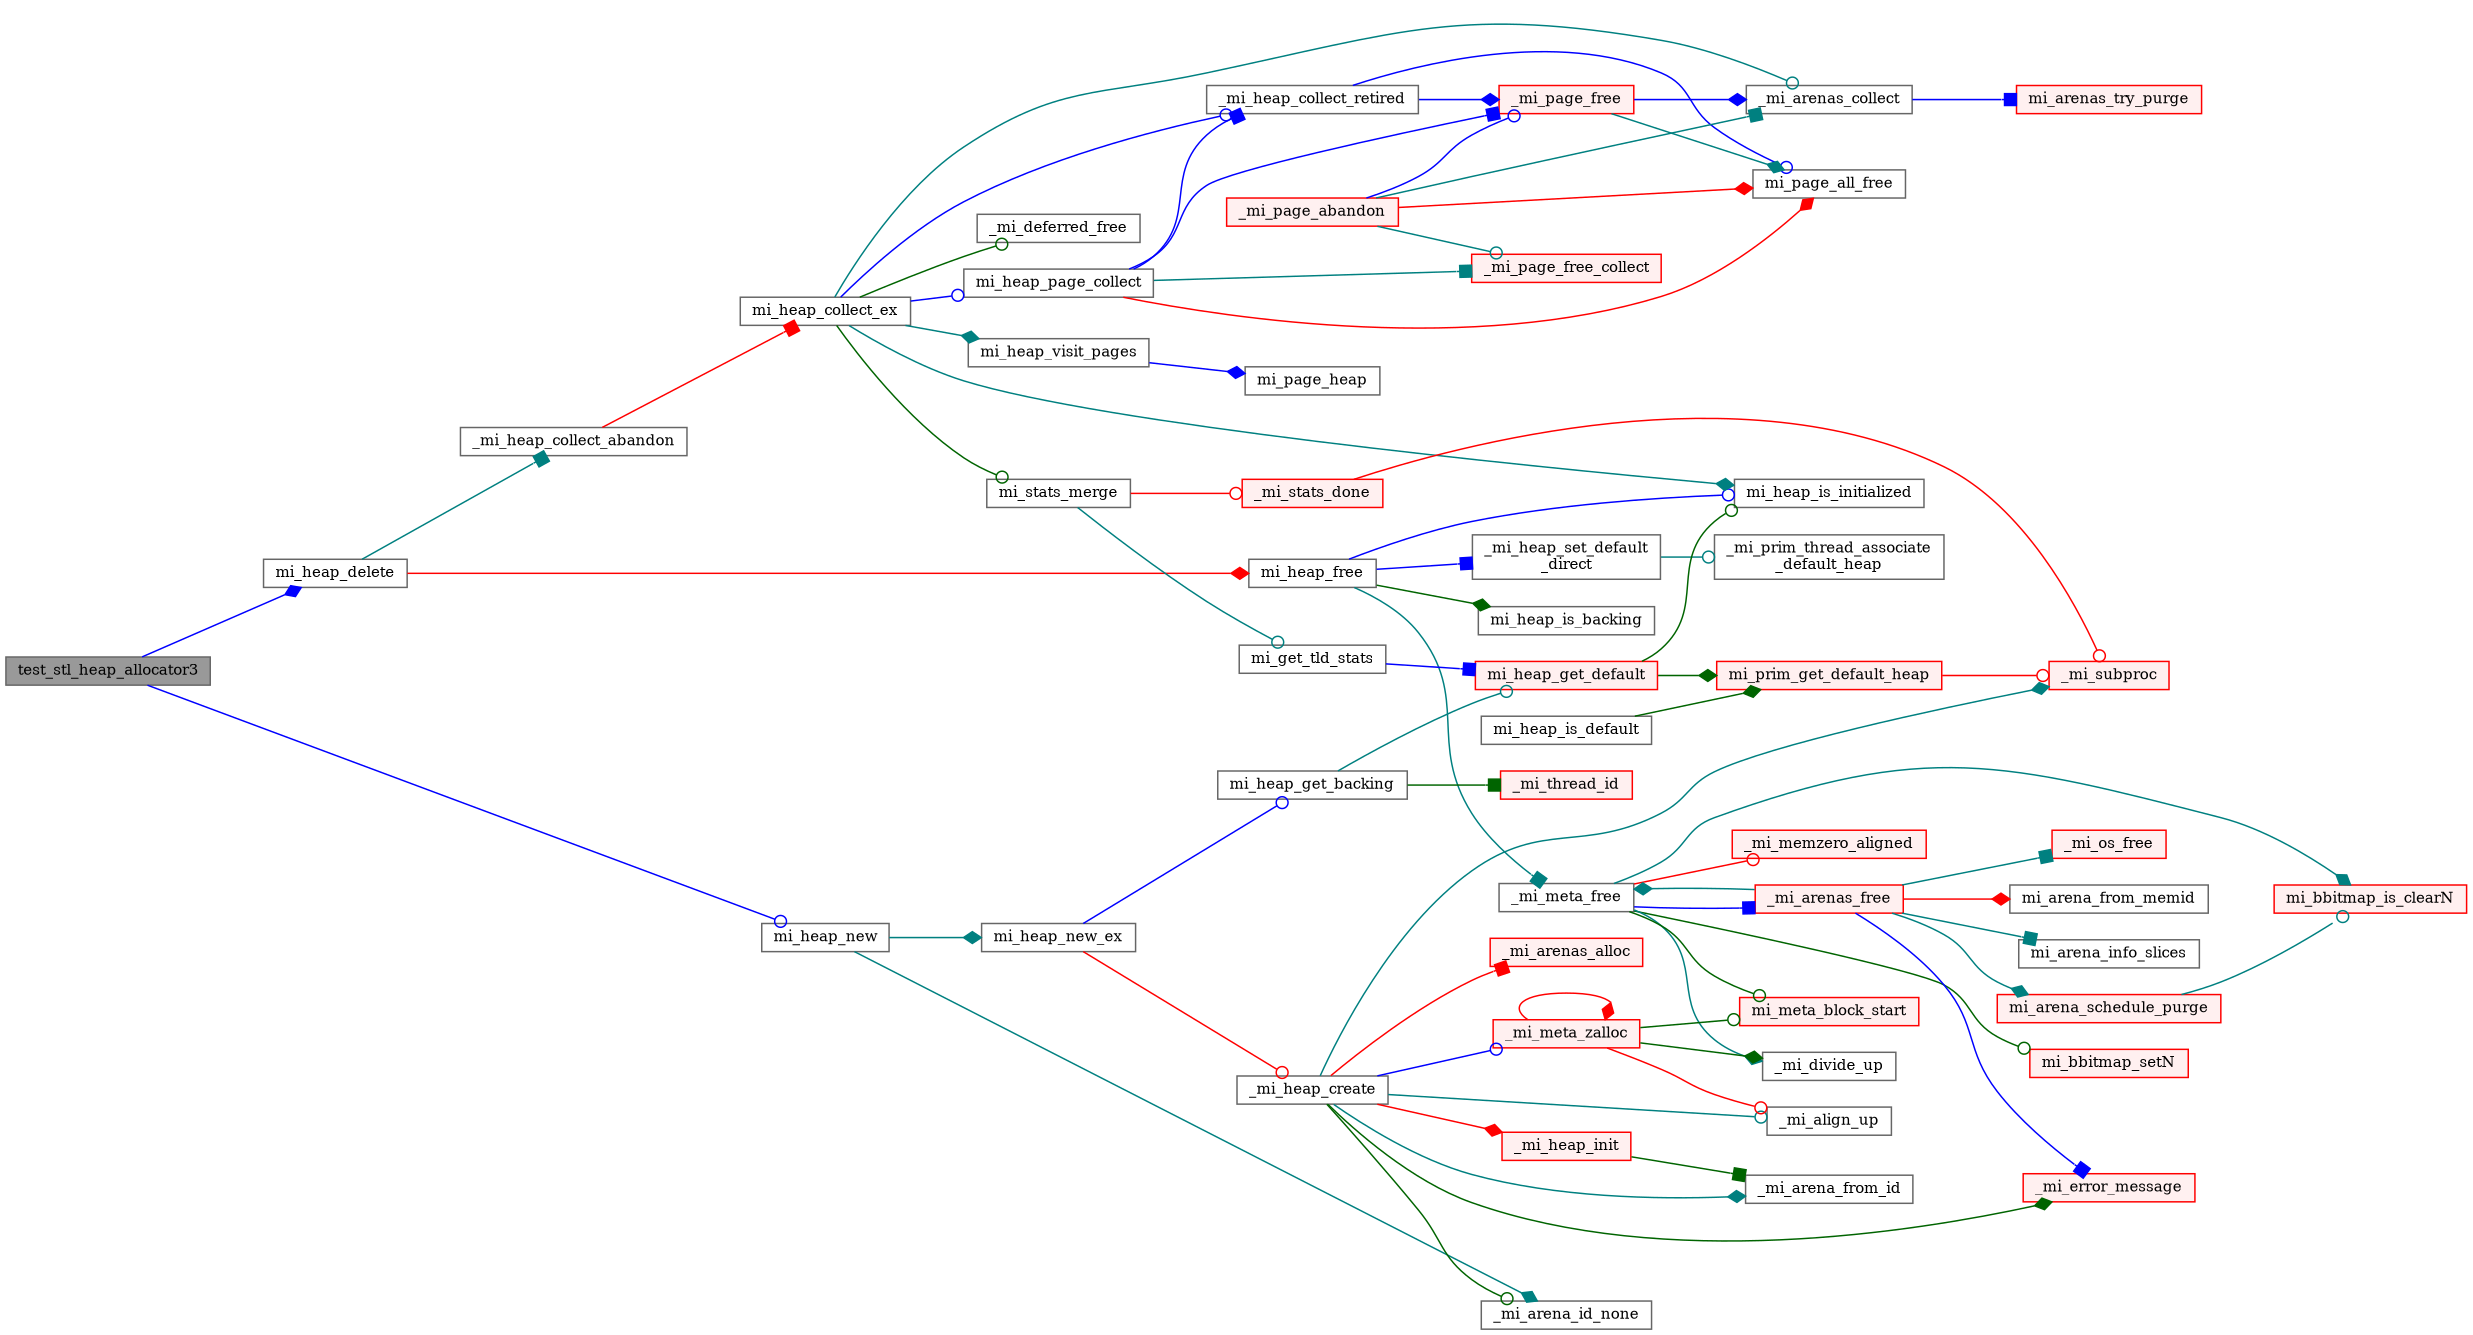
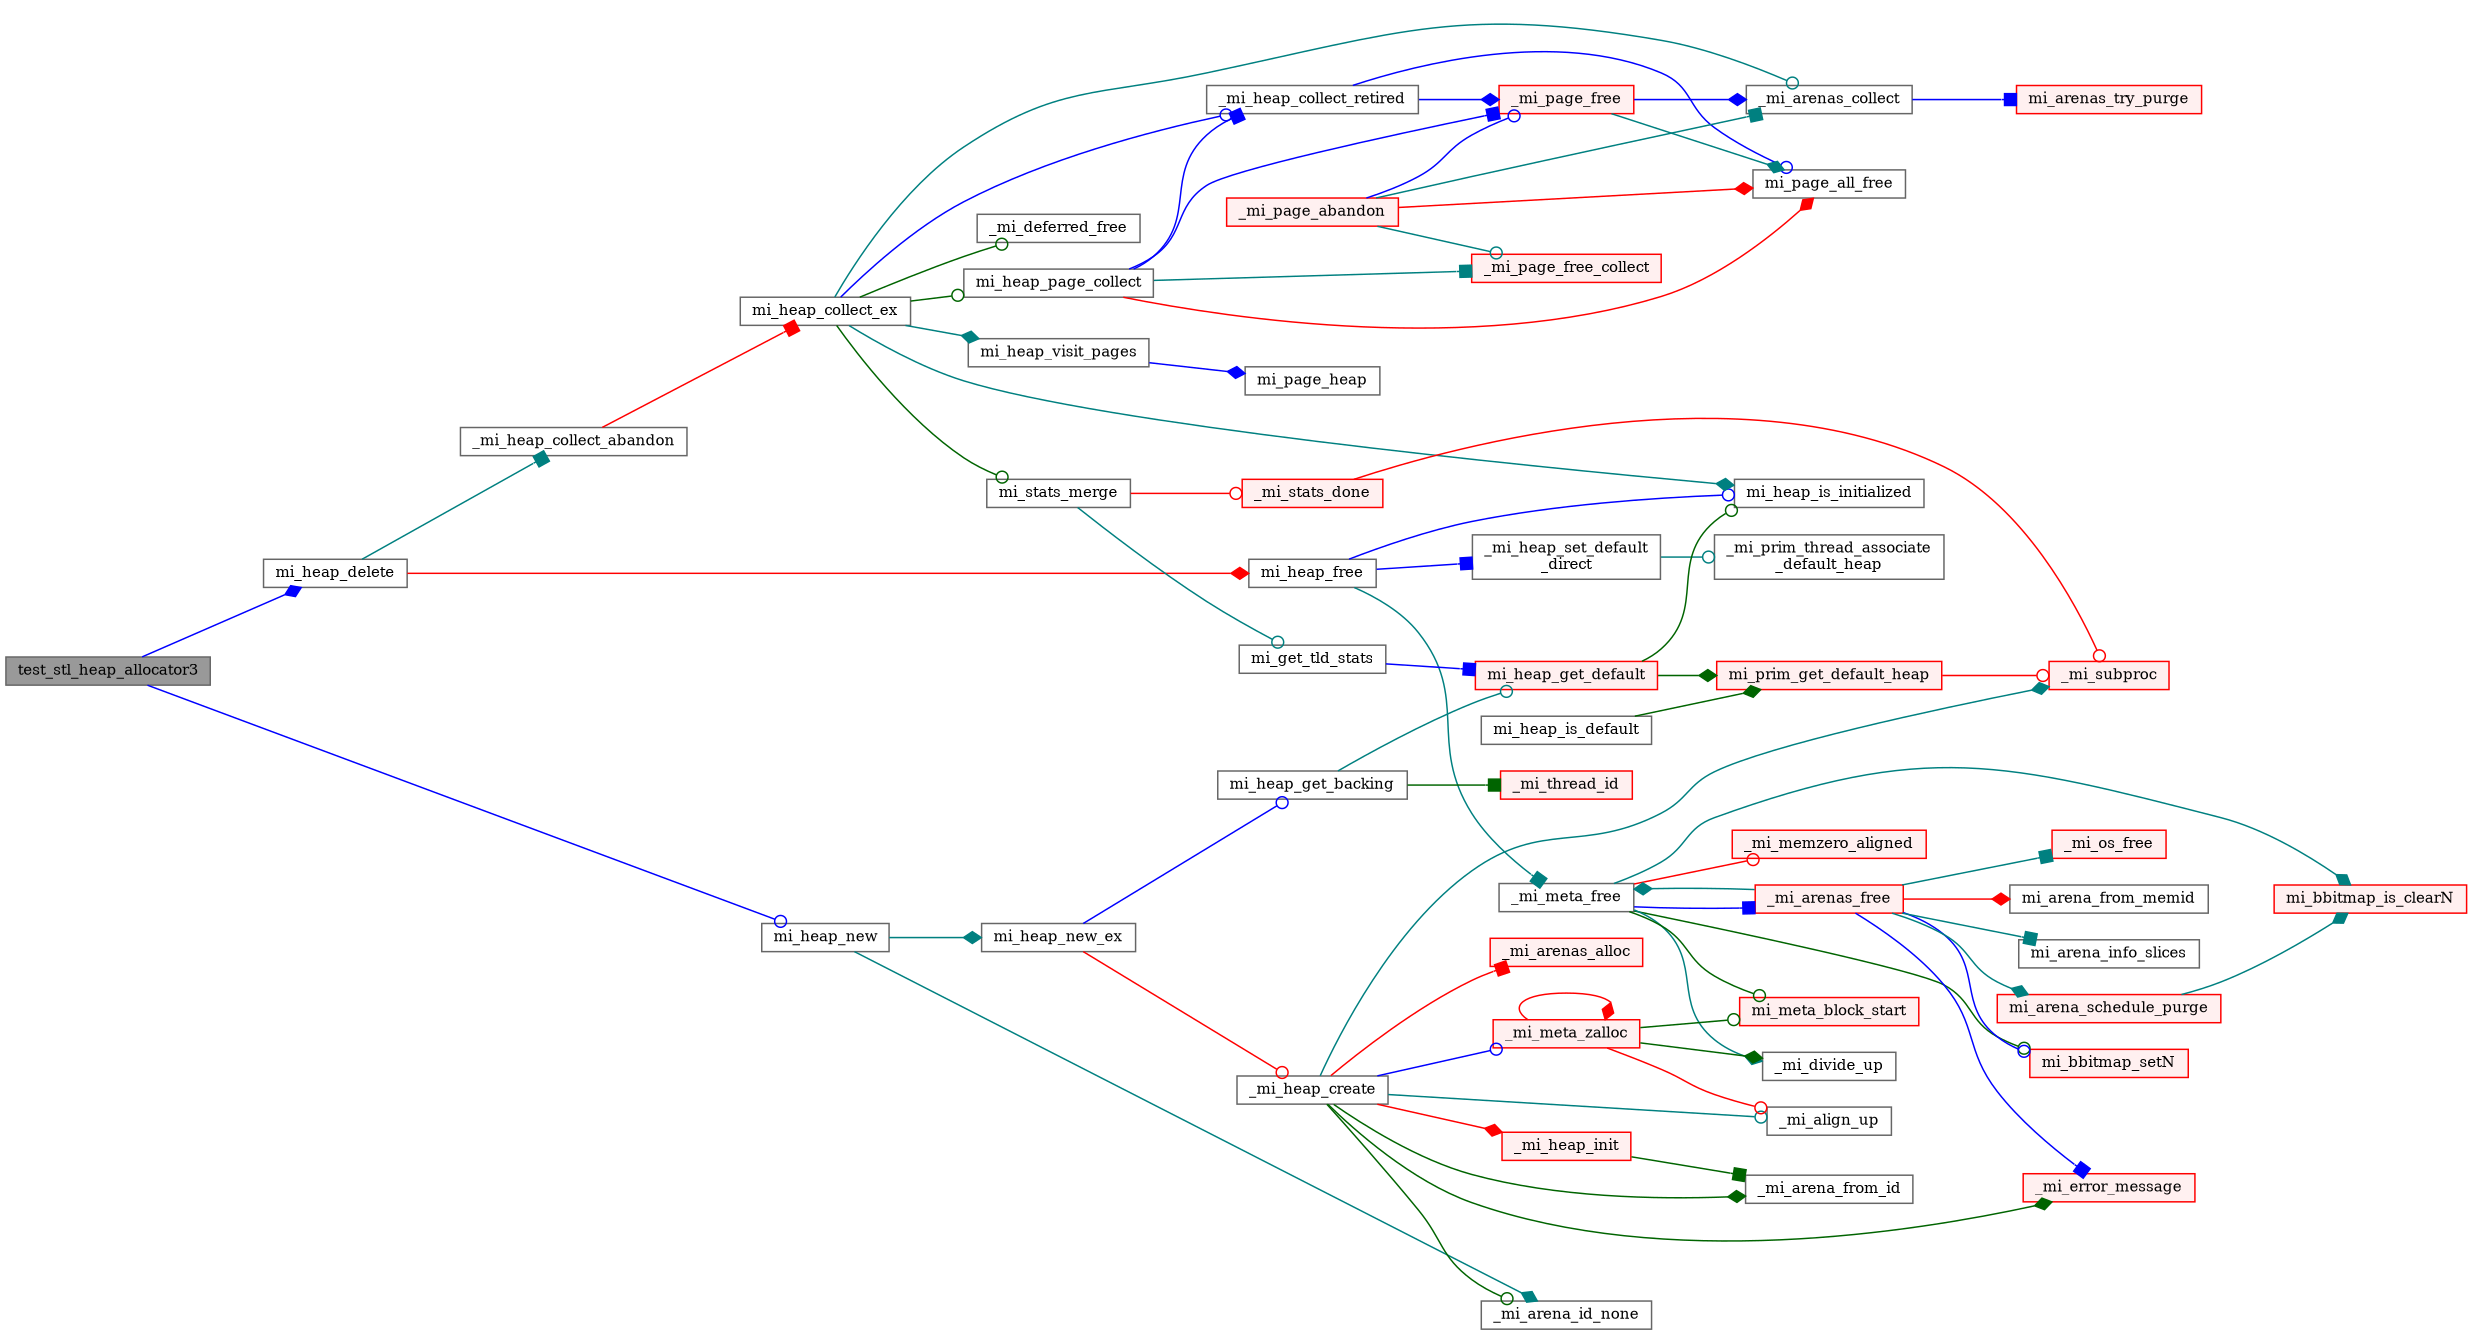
(931, 299) -> (931, 299)
(1566, 621) -> none
(2260, 965) -> (2260, 965)
none -> (1968, 975)
(1522, 1185) -> (1522, 1185)
